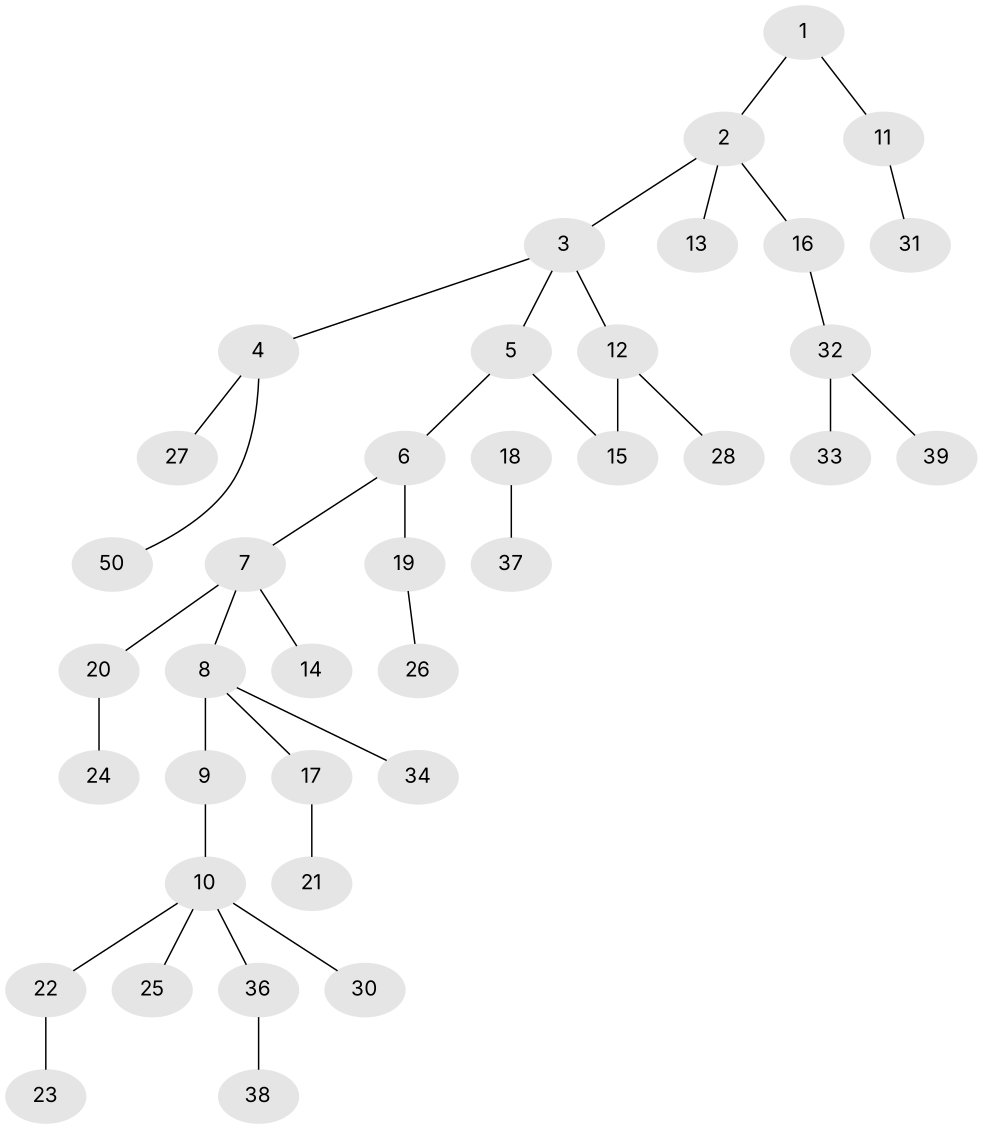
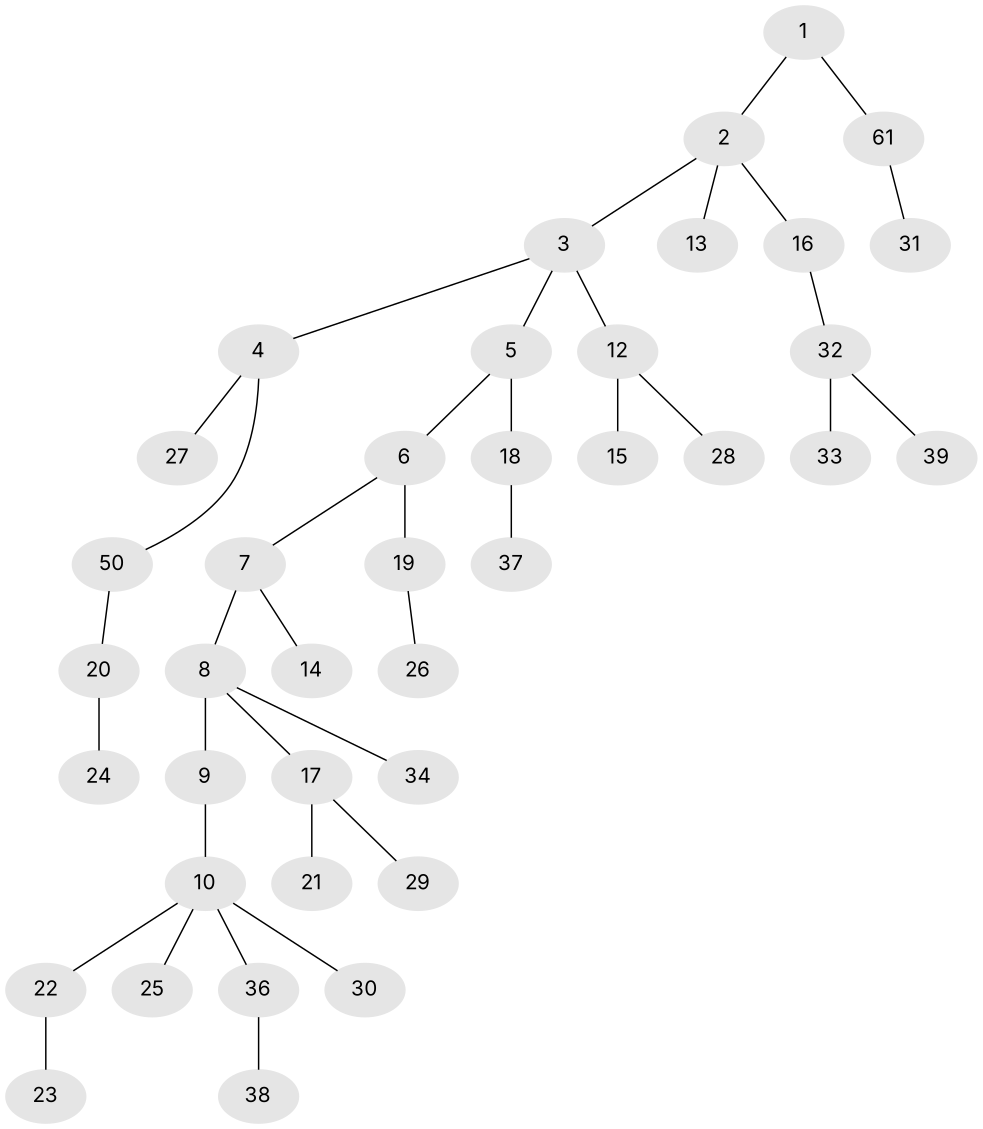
(884, 139) -> (884, 139)
(564, 405) -> (511, 405)
(172, 618) -> (106, 617)
none -> (418, 884)
